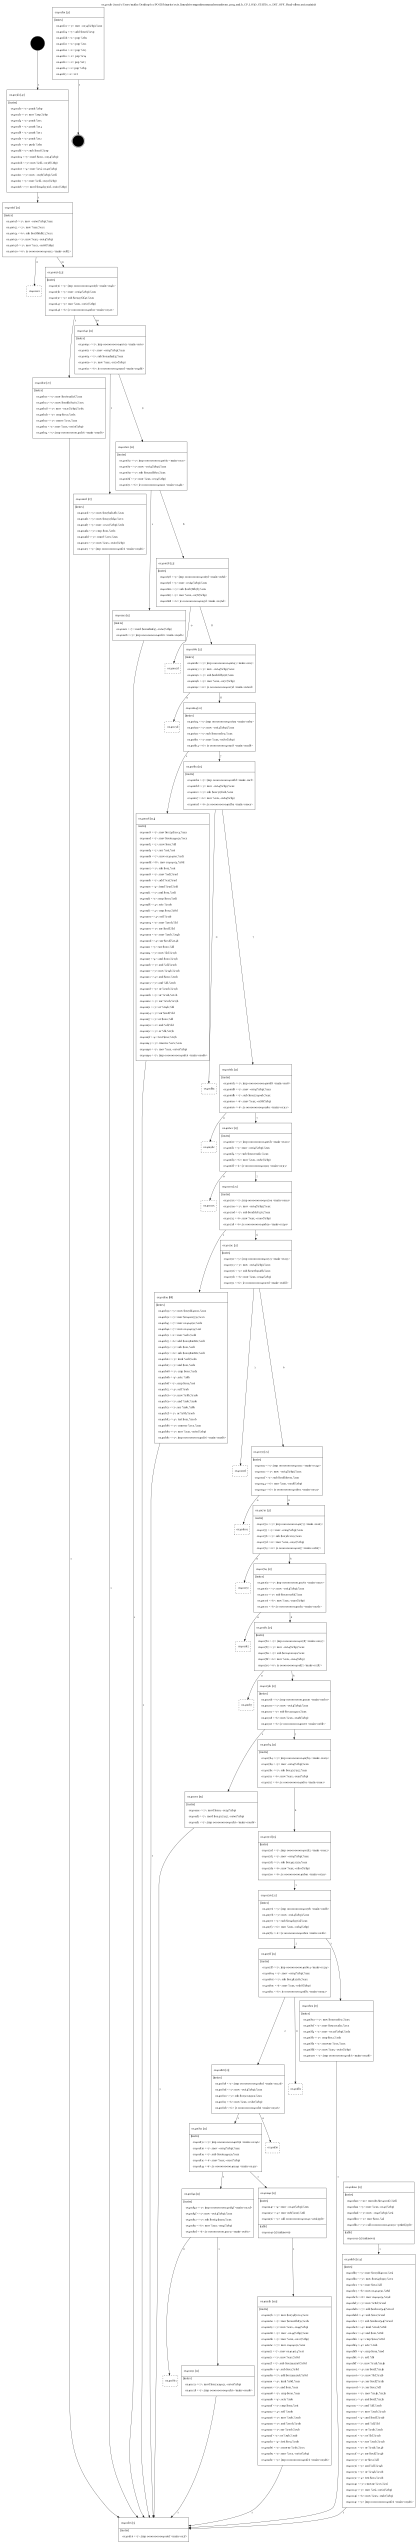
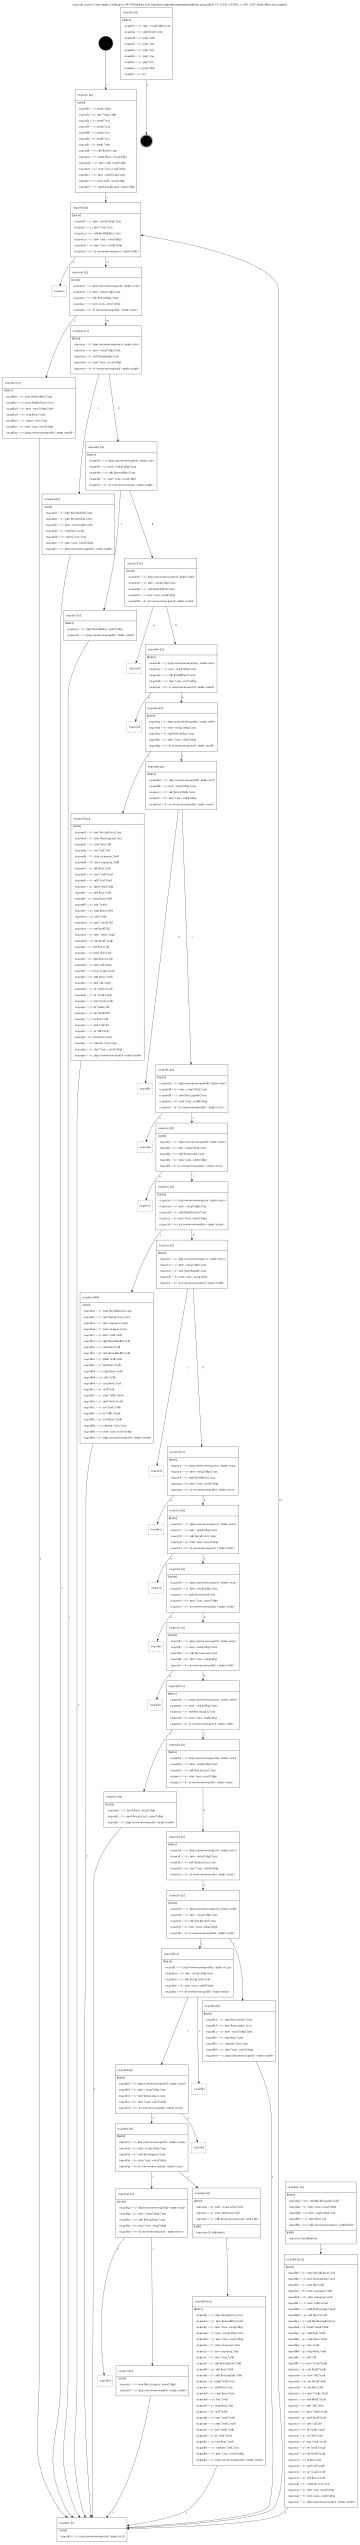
none -> (279, 1399)
